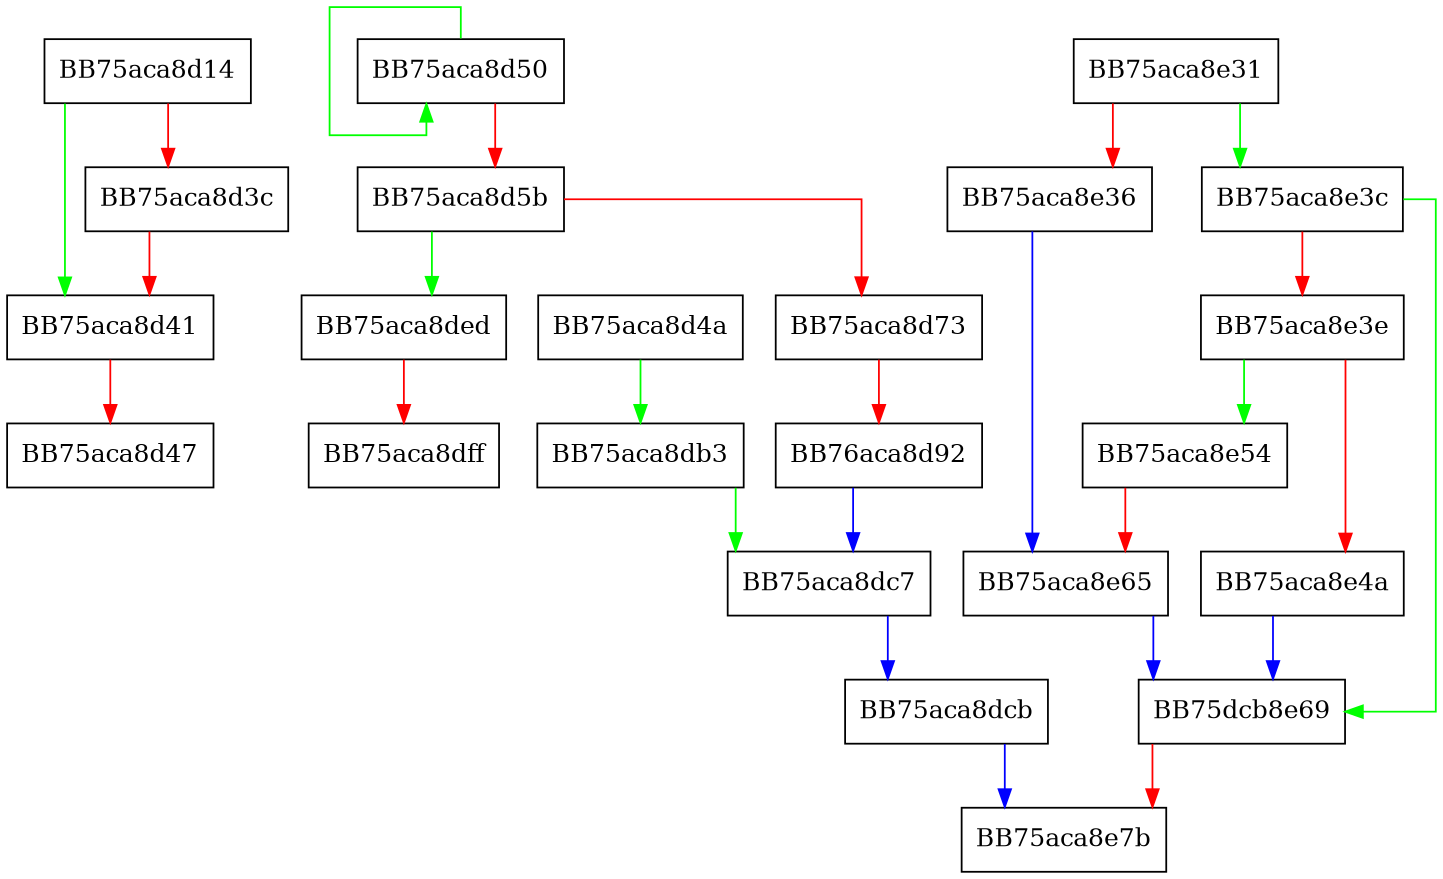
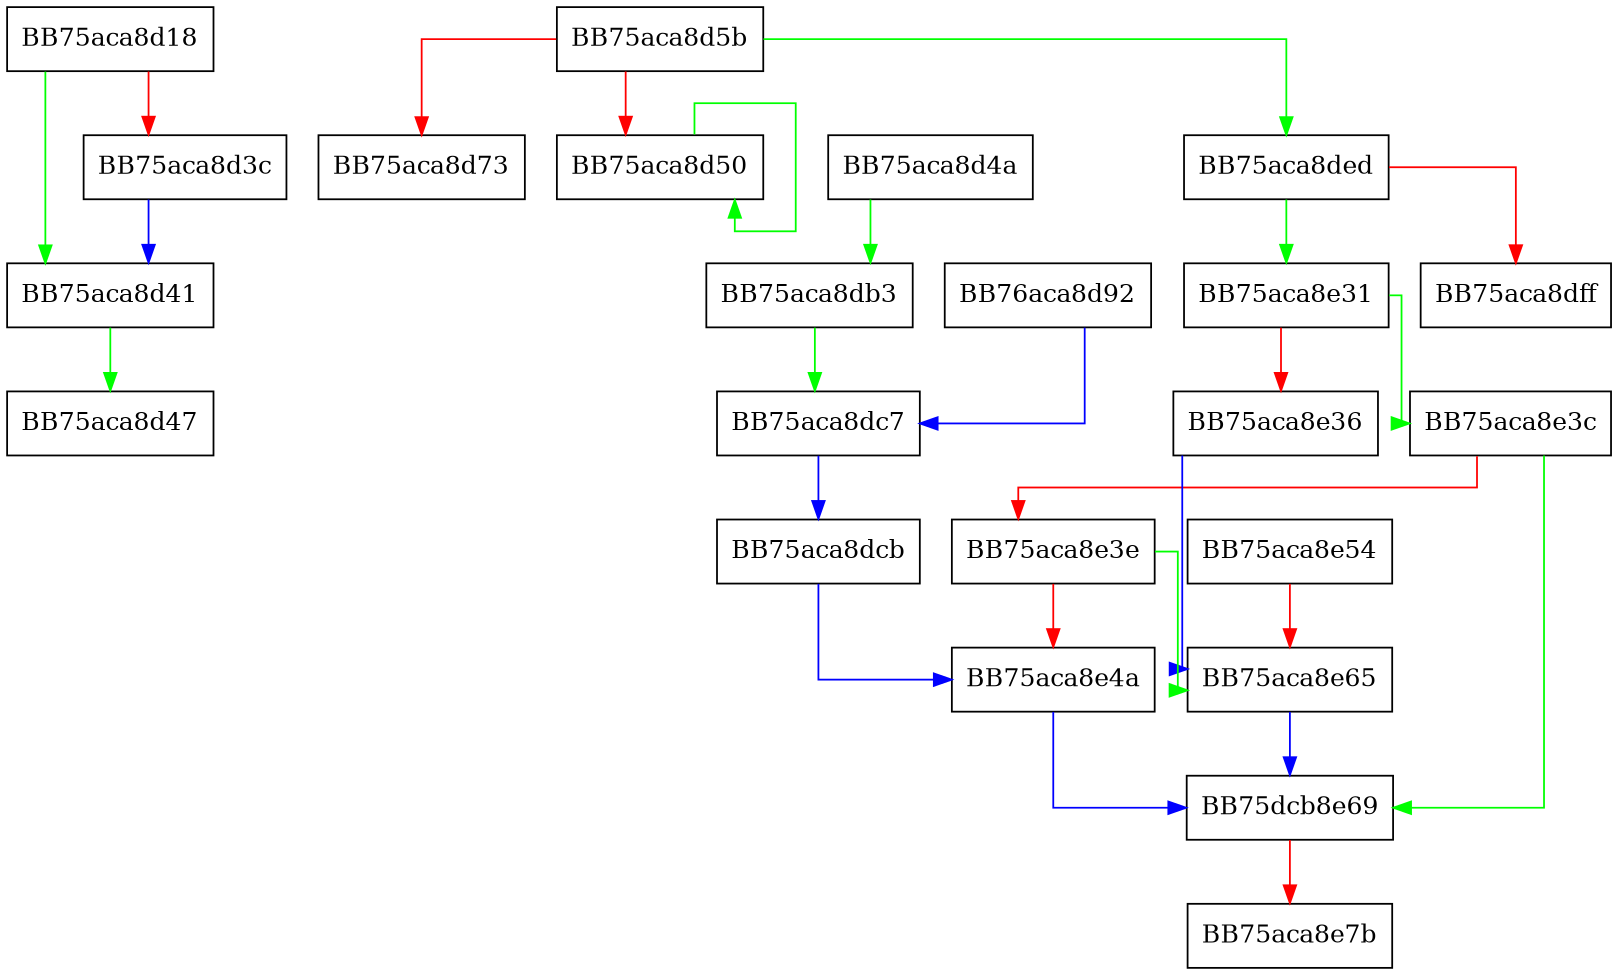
(148, 71) -> (110, 39)
(495, 126) -> (626, 94)
none -> (1286, 222)
(149, 254) -> (149, 222)
(110, 382) -> (110, 350)
(879, 382) -> none
(1244, 382) -> (1178, 610)
(1005, 767) -> (828, 680)
